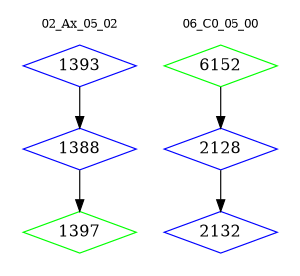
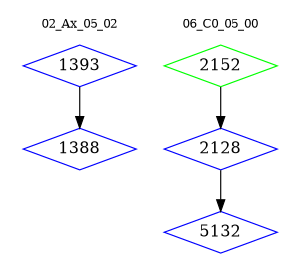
(221, 66) -> (221, 66)
(80, 232) -> none
(221, 232) -> (221, 232)
